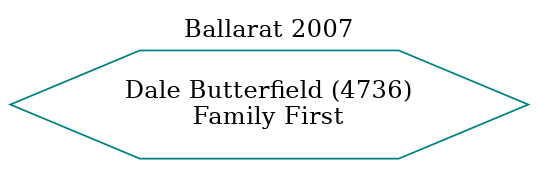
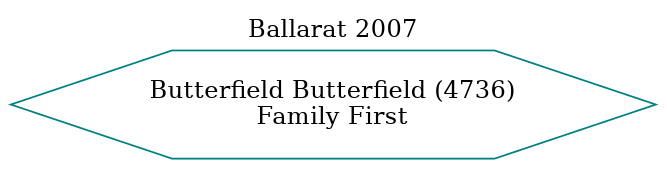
(269, 105) -> (333, 105)
